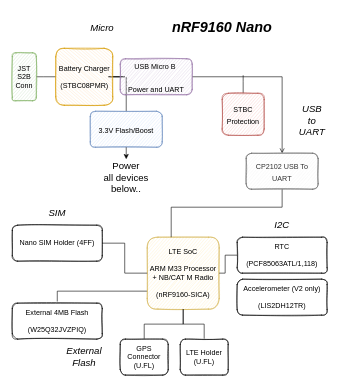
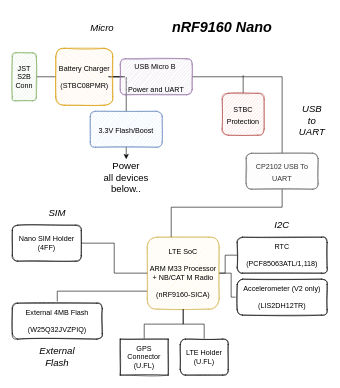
(282, 149) -> (282, 149)
(57, 243) -> (47, 243)
none -> (231, 284)
(84, 357) -> (57, 357)
(144, 357) -> (144, 357)
